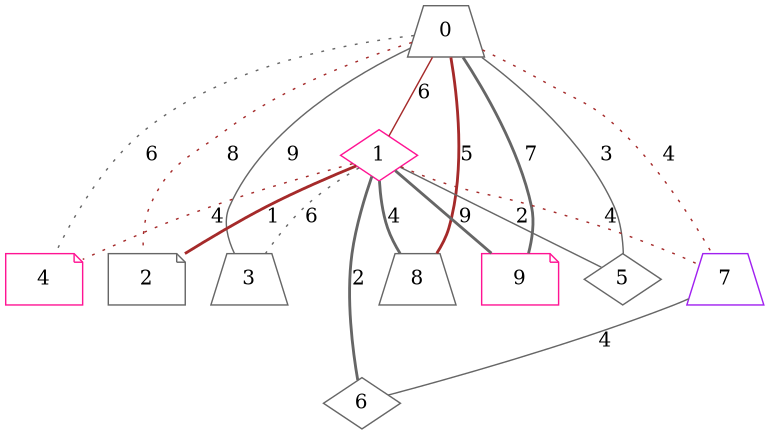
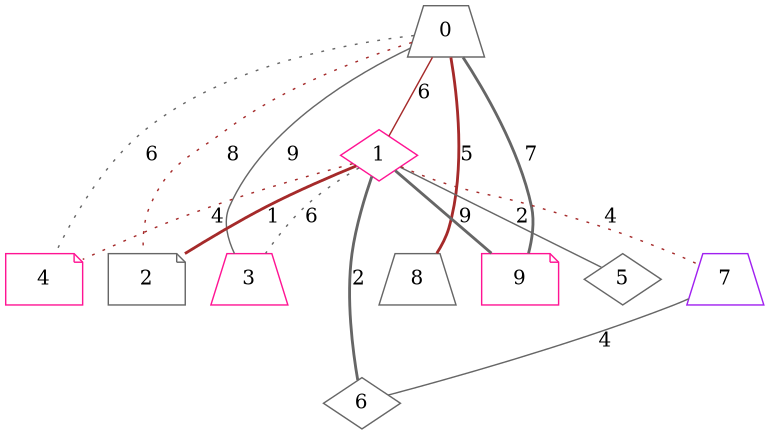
(618, 128) -> none
(573, 142) -> none
(385, 219) -> none
(249, 279) -> (249, 279)
